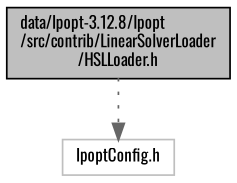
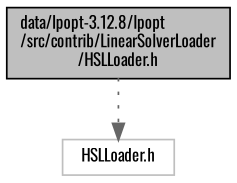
(118, 157) -> (118, 157)
